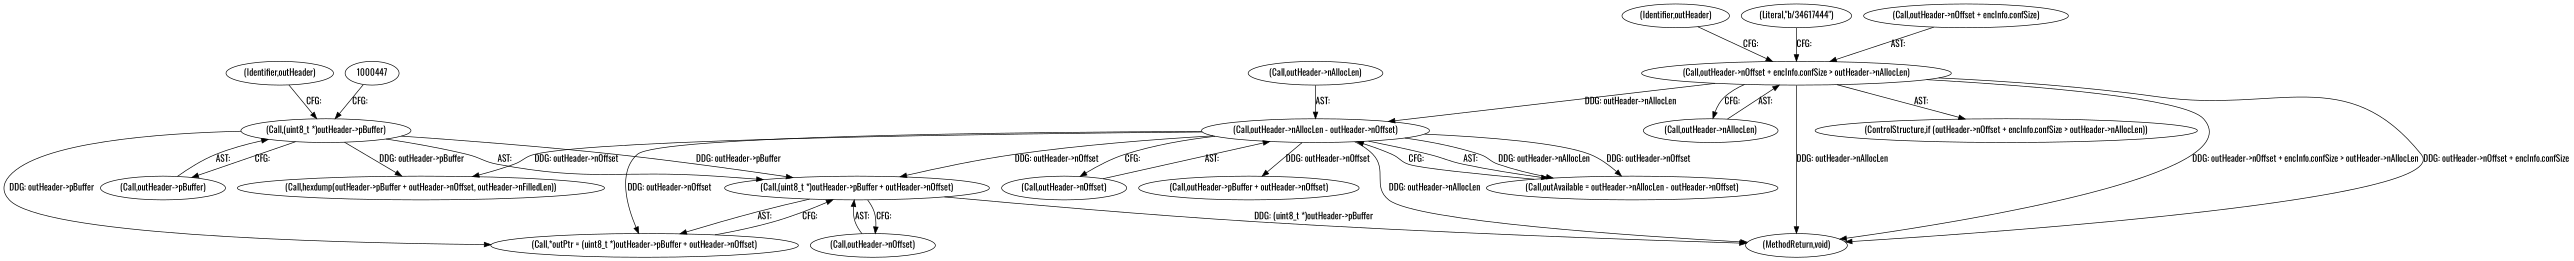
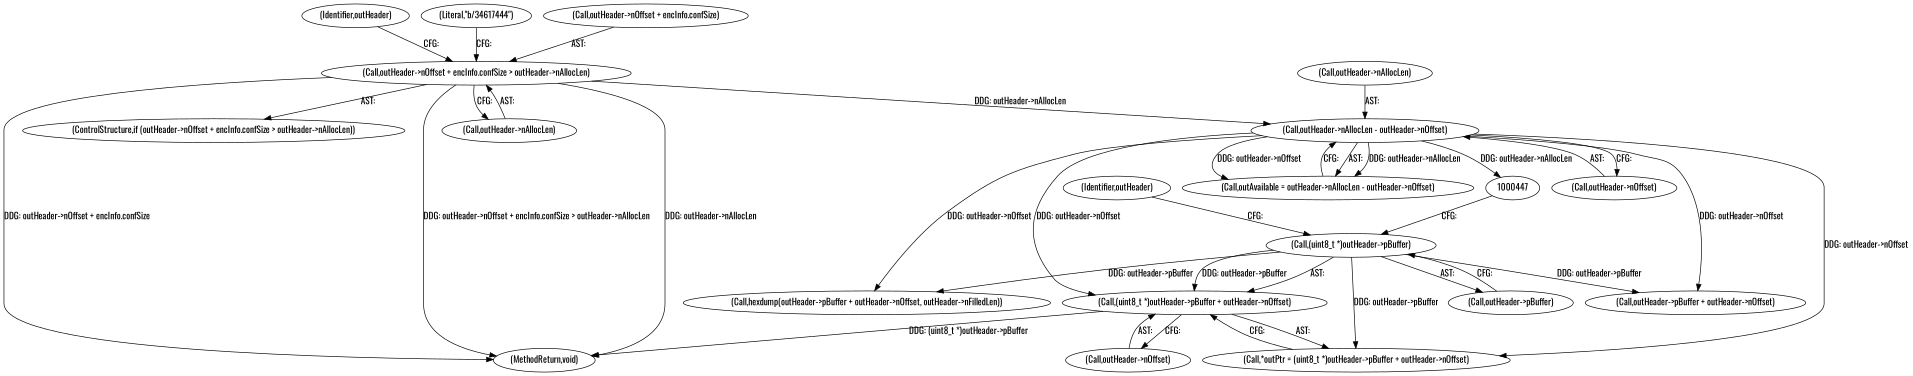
(224, 159) -> (1486, 274)
(264, 159) -> (1448, 274)
(1527, 226) -> (1460, 153)
none -> (1519, 273)
